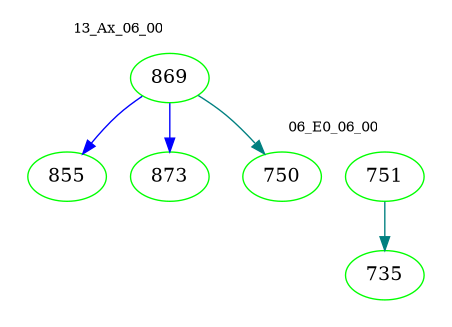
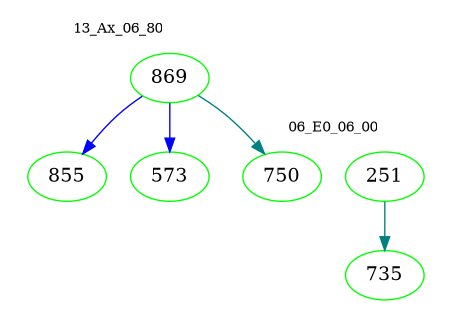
(118, 29) -> (118, 29)
(170, 177) -> (170, 177)
(385, 177) -> (385, 177)
